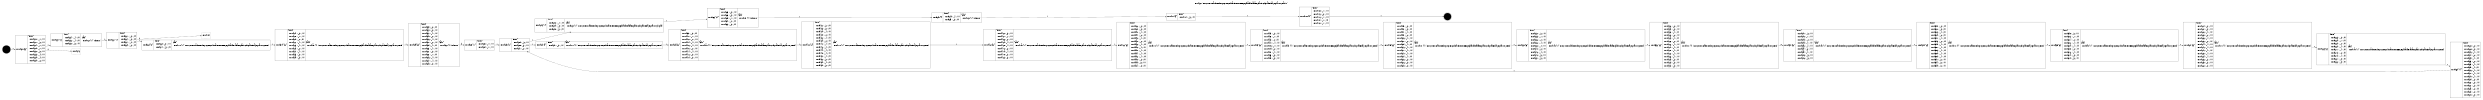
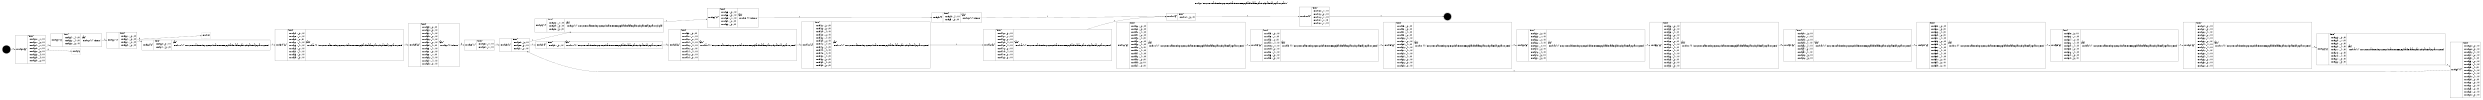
(1114, 45) -> (1126, 20)
